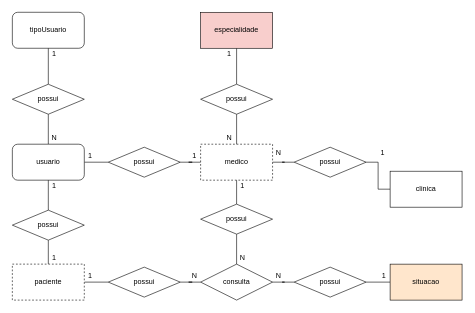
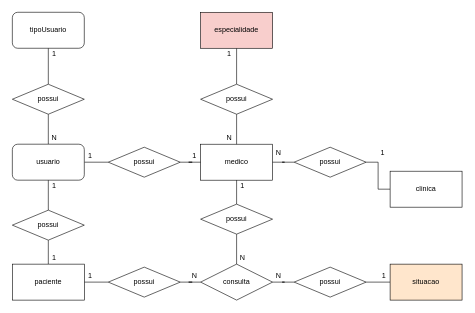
(237, 162) -> (237, 162)
(48, 282) -> (48, 282)
